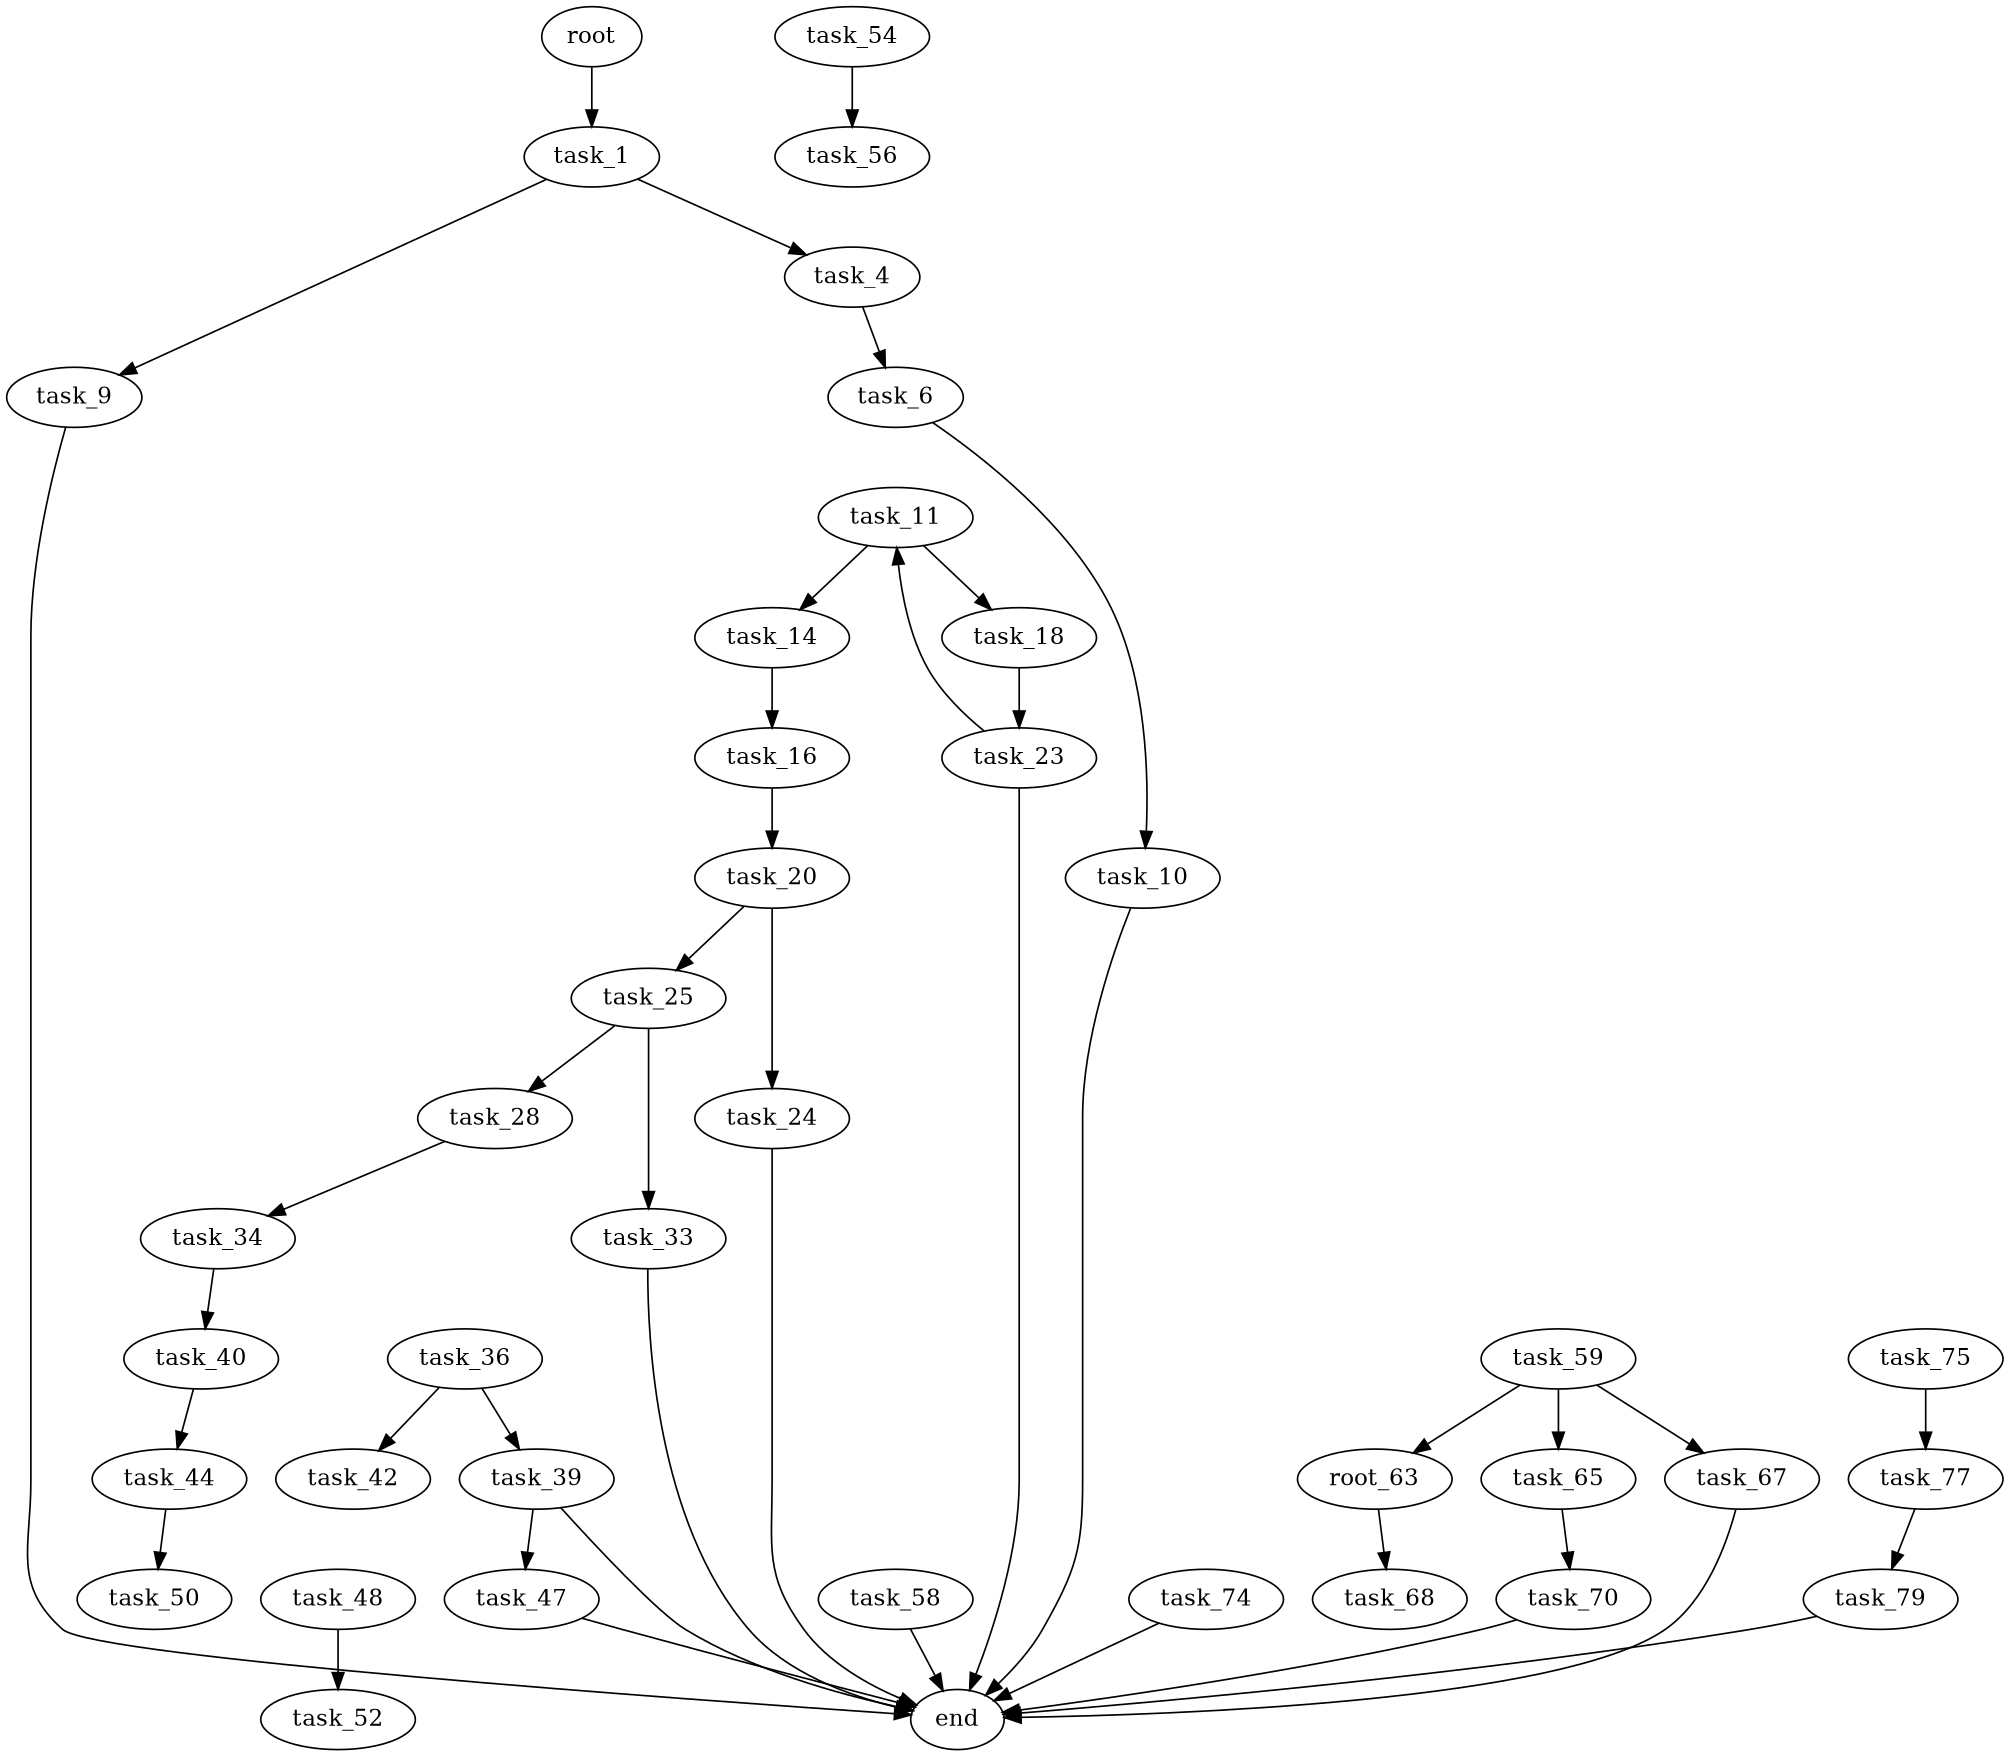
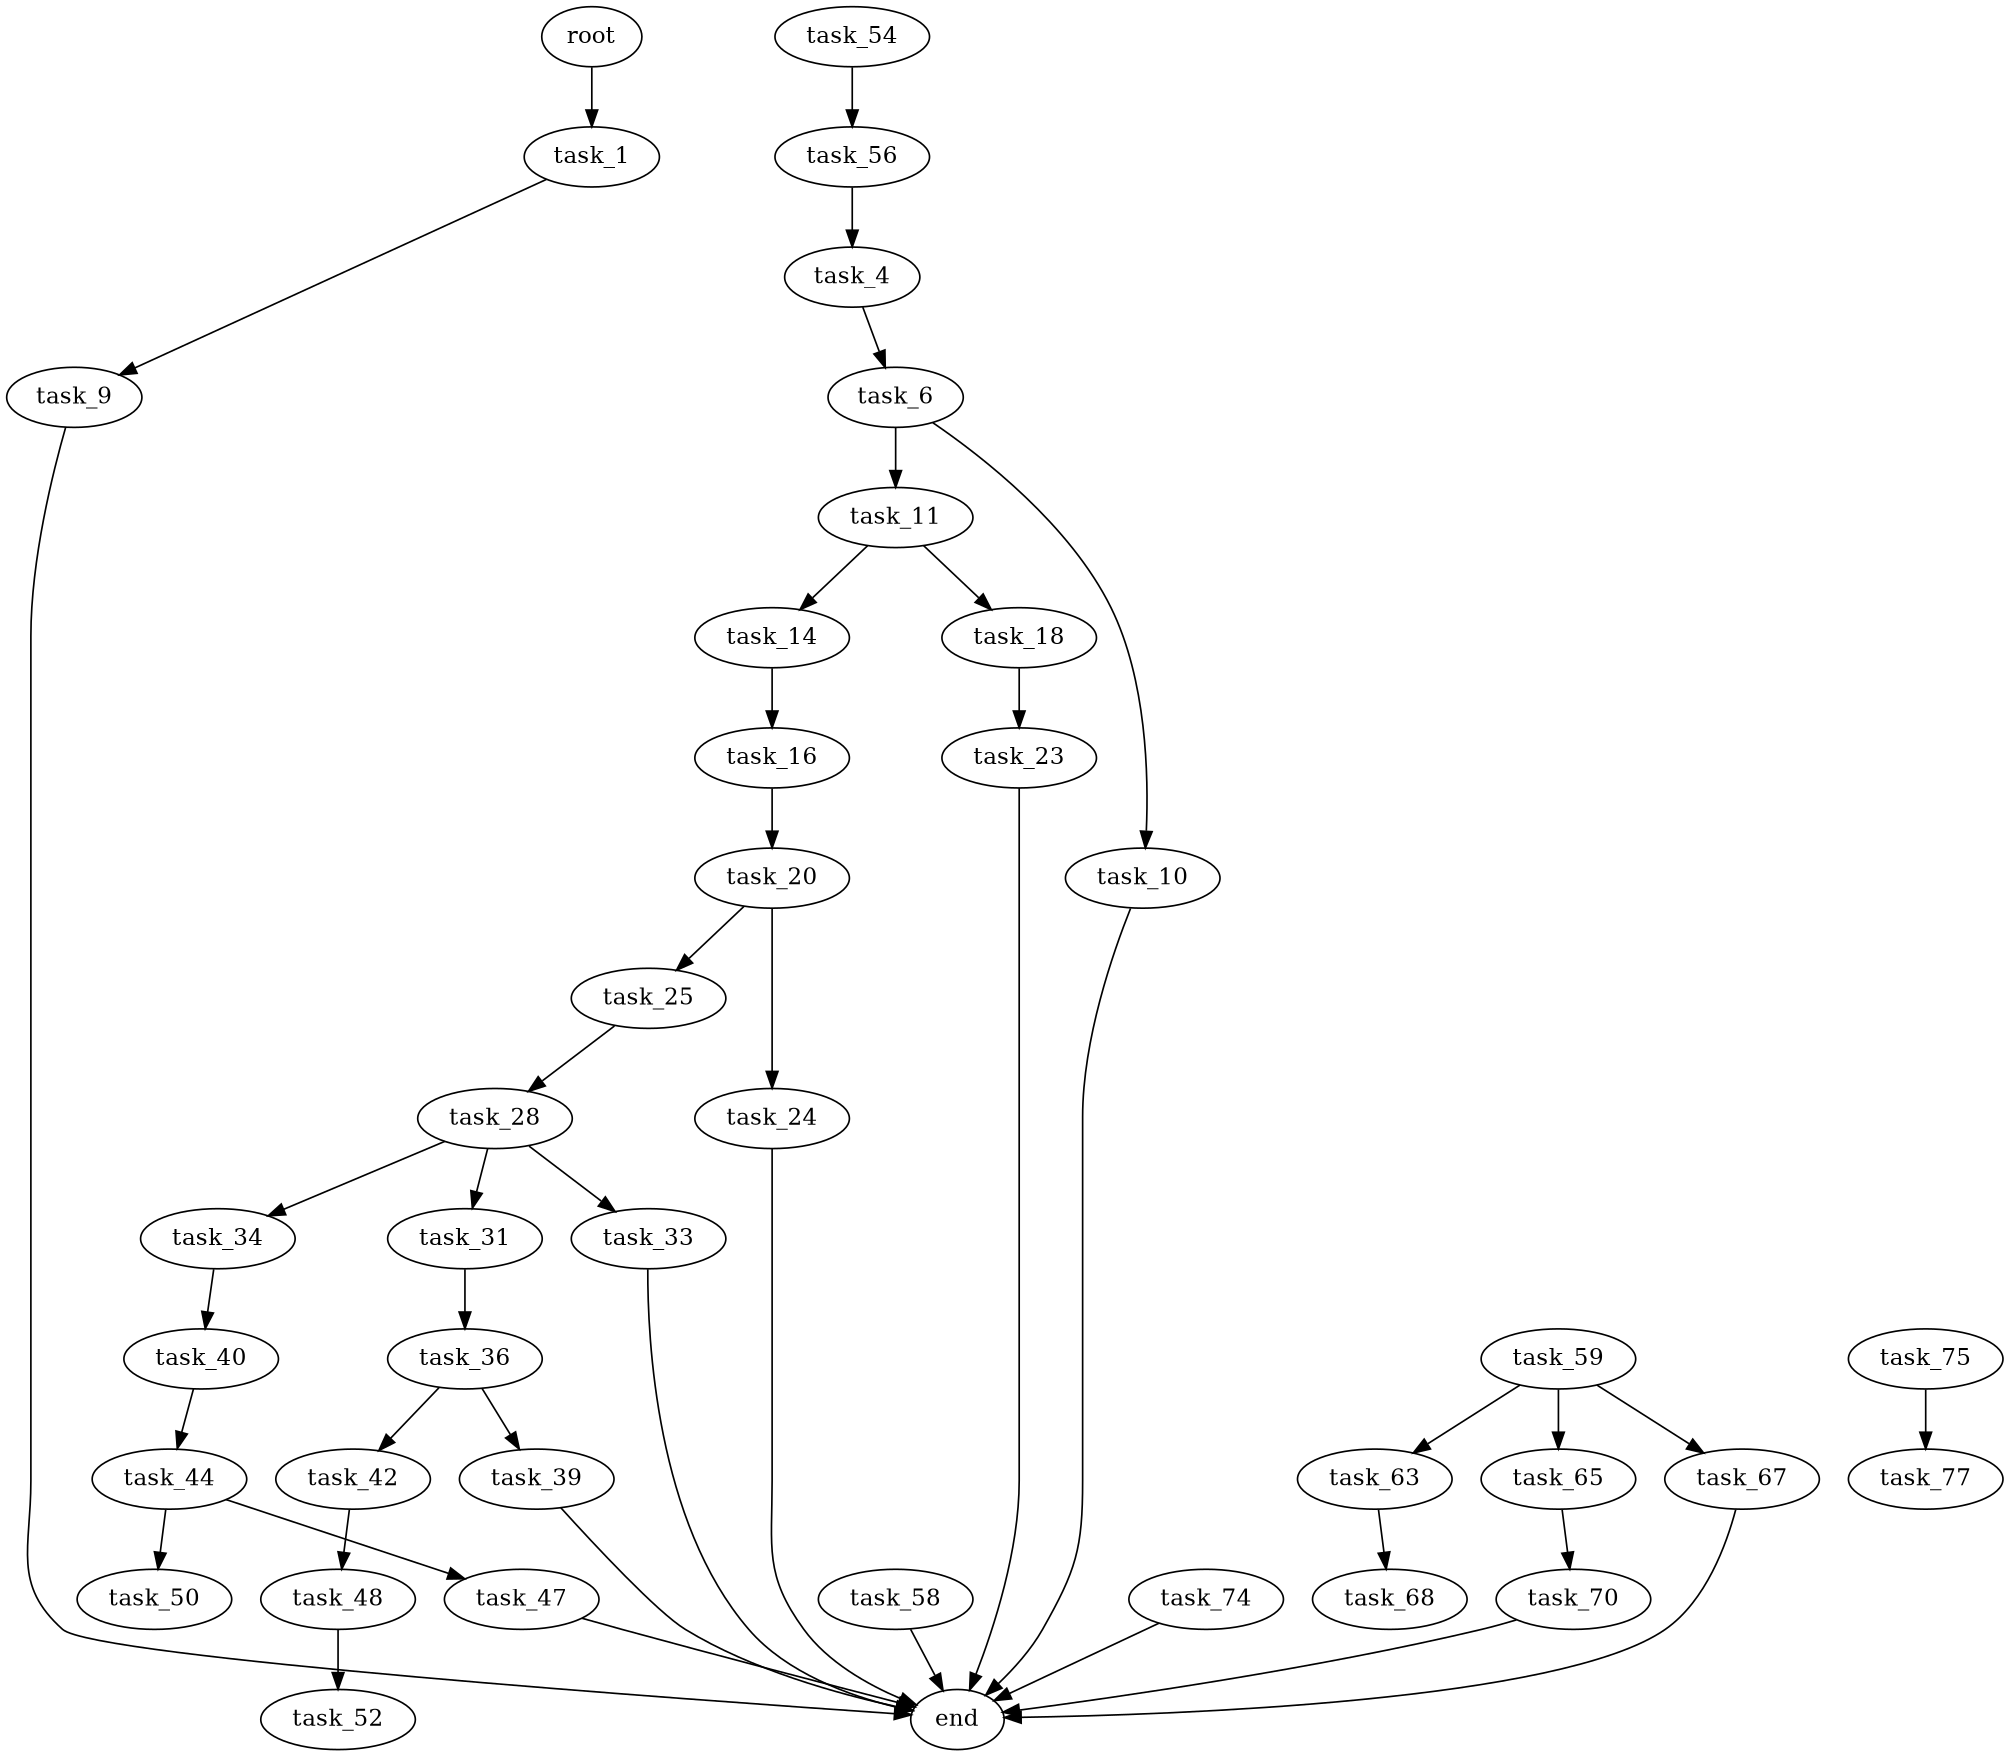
(714, 213) -> (852, 209)
(922, 658) -> (896, 449)
(649, 1110) -> (565, 1174)
none -> (465, 1239)
(1375, 1479) -> (1375, 1479)
none -> (347, 1529)
(530, 1531) -> (332, 1535)
(1881, 1599) -> none
